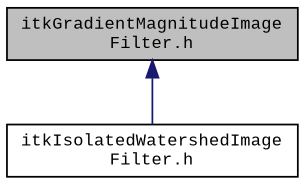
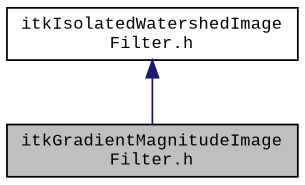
(152, 101) -> (152, 101)
